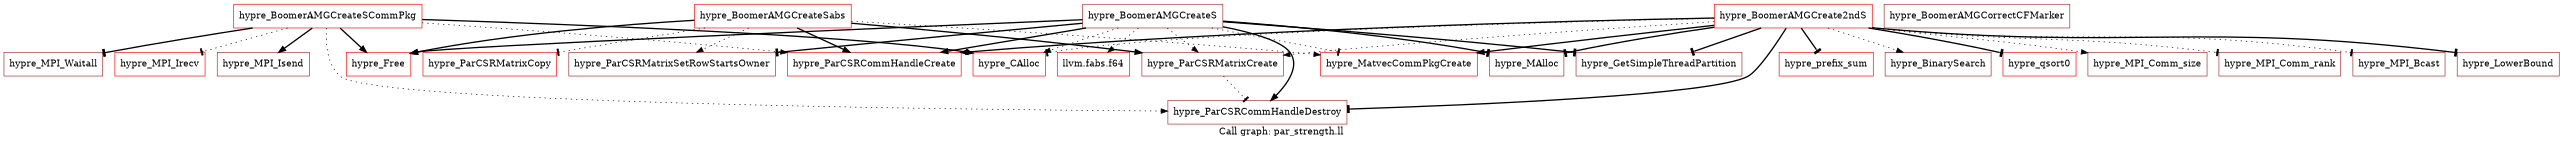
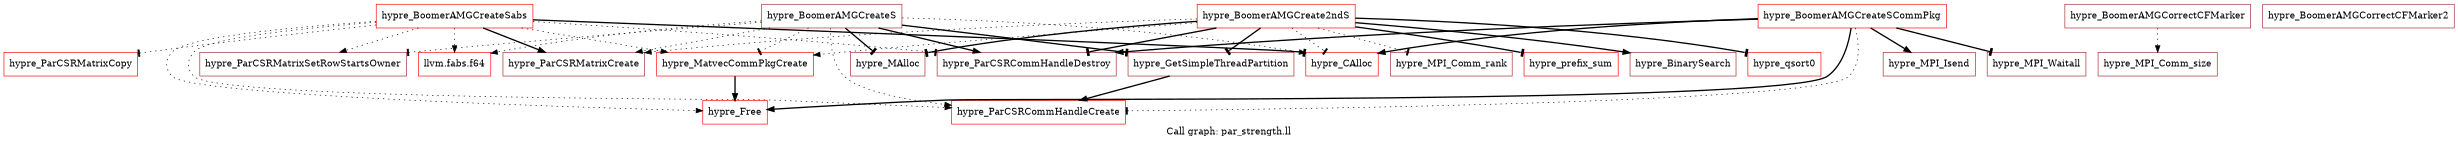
none -> (2358, 16)
(576, 30) -> (316, 95)
(1341, 30) -> (1128, 87)
(601, 36) -> (1515, 103)
(700, 36) -> (735, 85)
none -> (937, 36)
none -> (455, 37)
(931, 37) -> (542, 40)
(1599, 38) -> (961, 42)
(1862, 39) -> (1476, 34)
(1998, 41) -> (2158, 37)
(1003, 42) -> (868, 89)
(830, 43) -> (462, 96)
(160, 64) -> none
(2399, 64) -> none
(2508, 64) -> none
(1234, 87) -> (713, 34)
(724, 104) -> (1488, 29)
